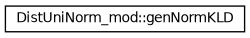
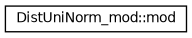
(125, 19) -> (96, 19)
